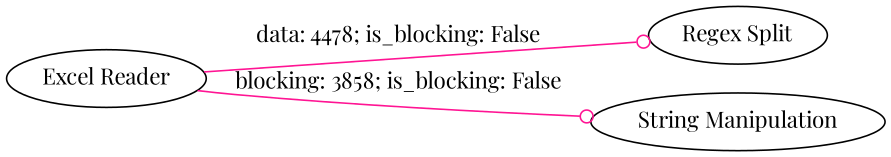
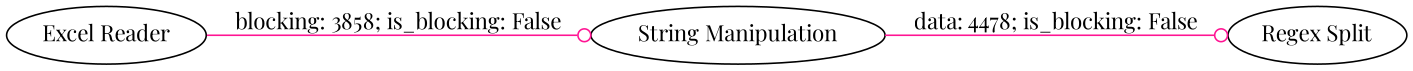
(420, 57) -> (1050, 35)
